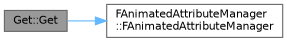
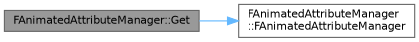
(36, 21) -> (102, 21)
